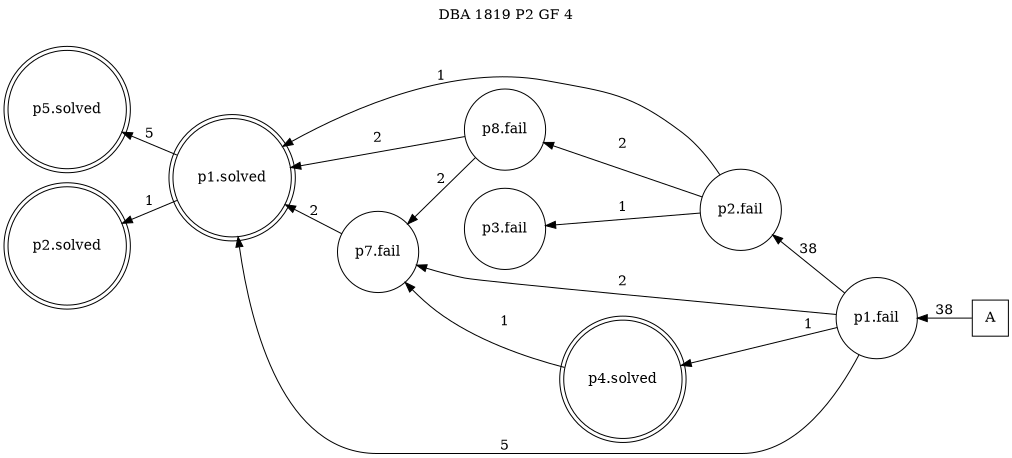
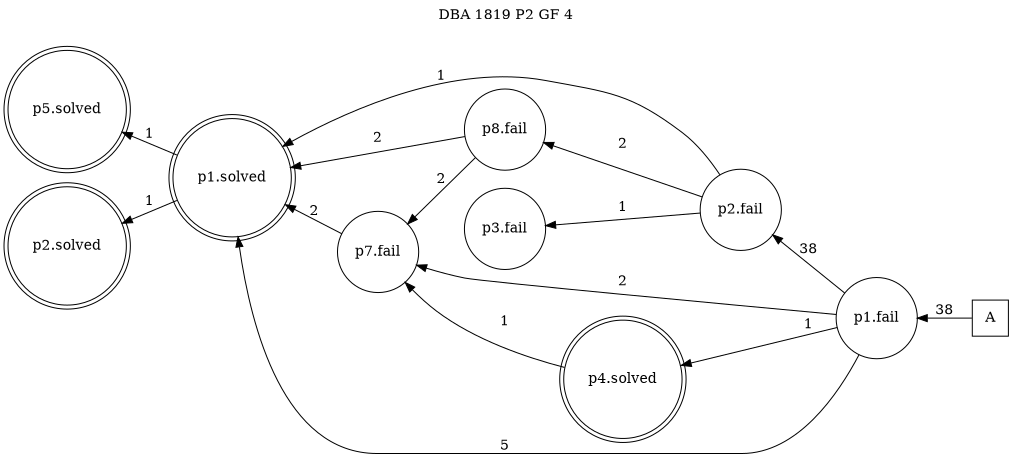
(150, 134) -> (150, 134)
